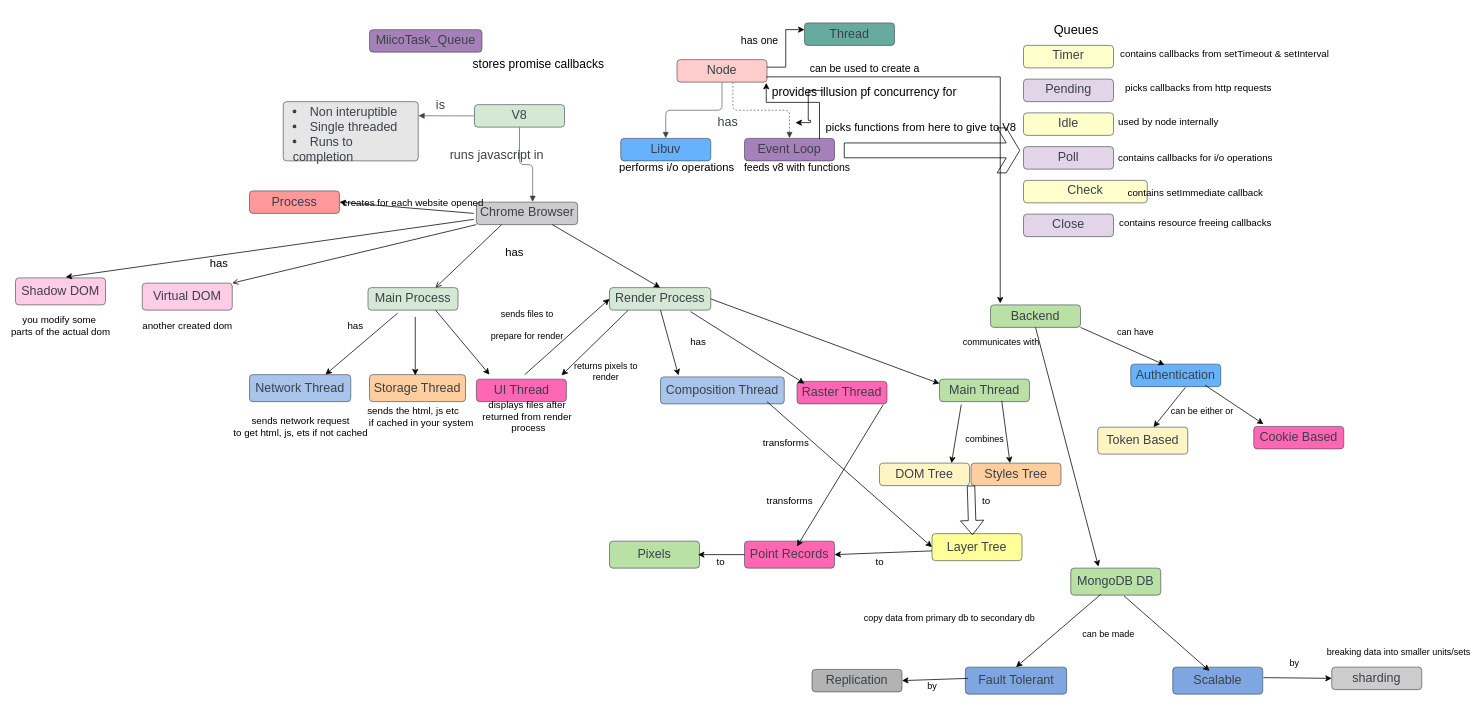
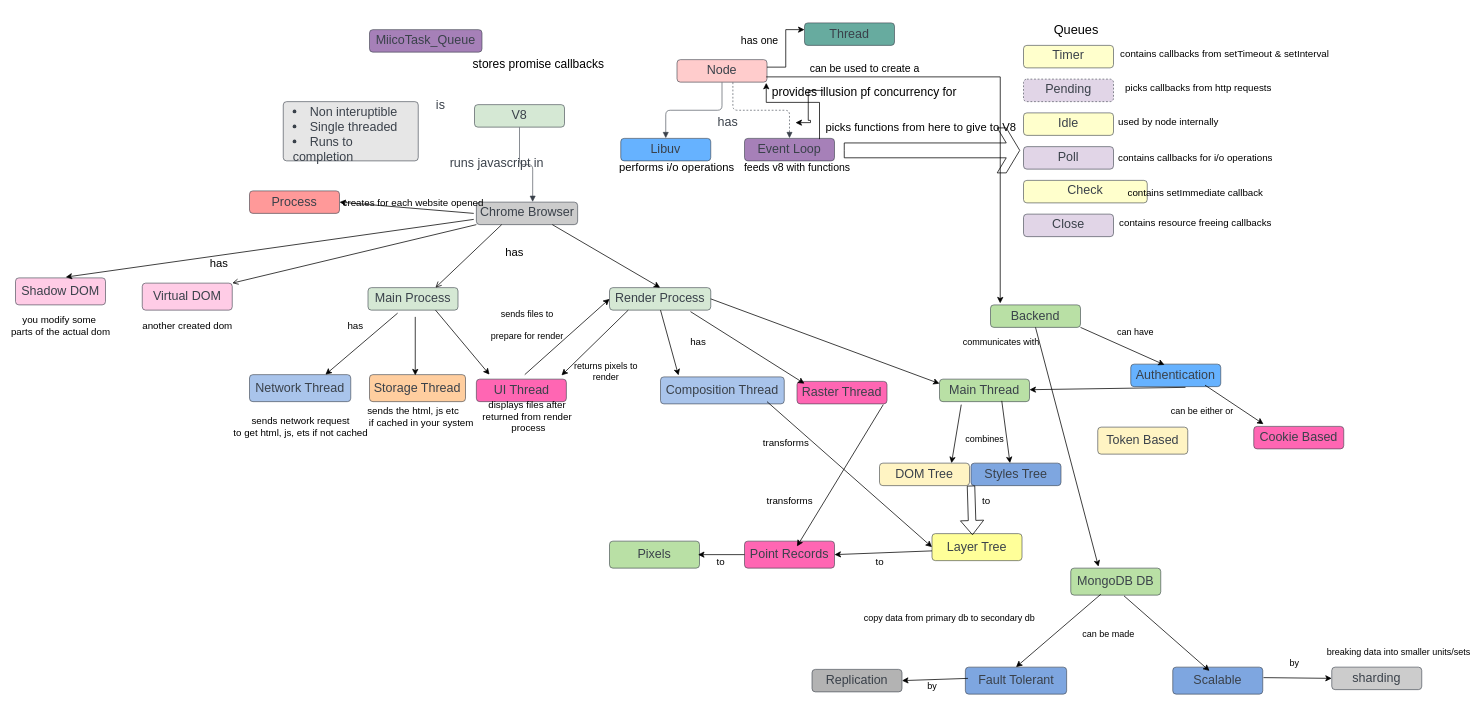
(1068, 90) -> (1068, 90)
(425, 116) -> none
(497, 155) -> (497, 163)
(1171, 405) -> (1109, 389)
(1016, 474) -> (1016, 474)
